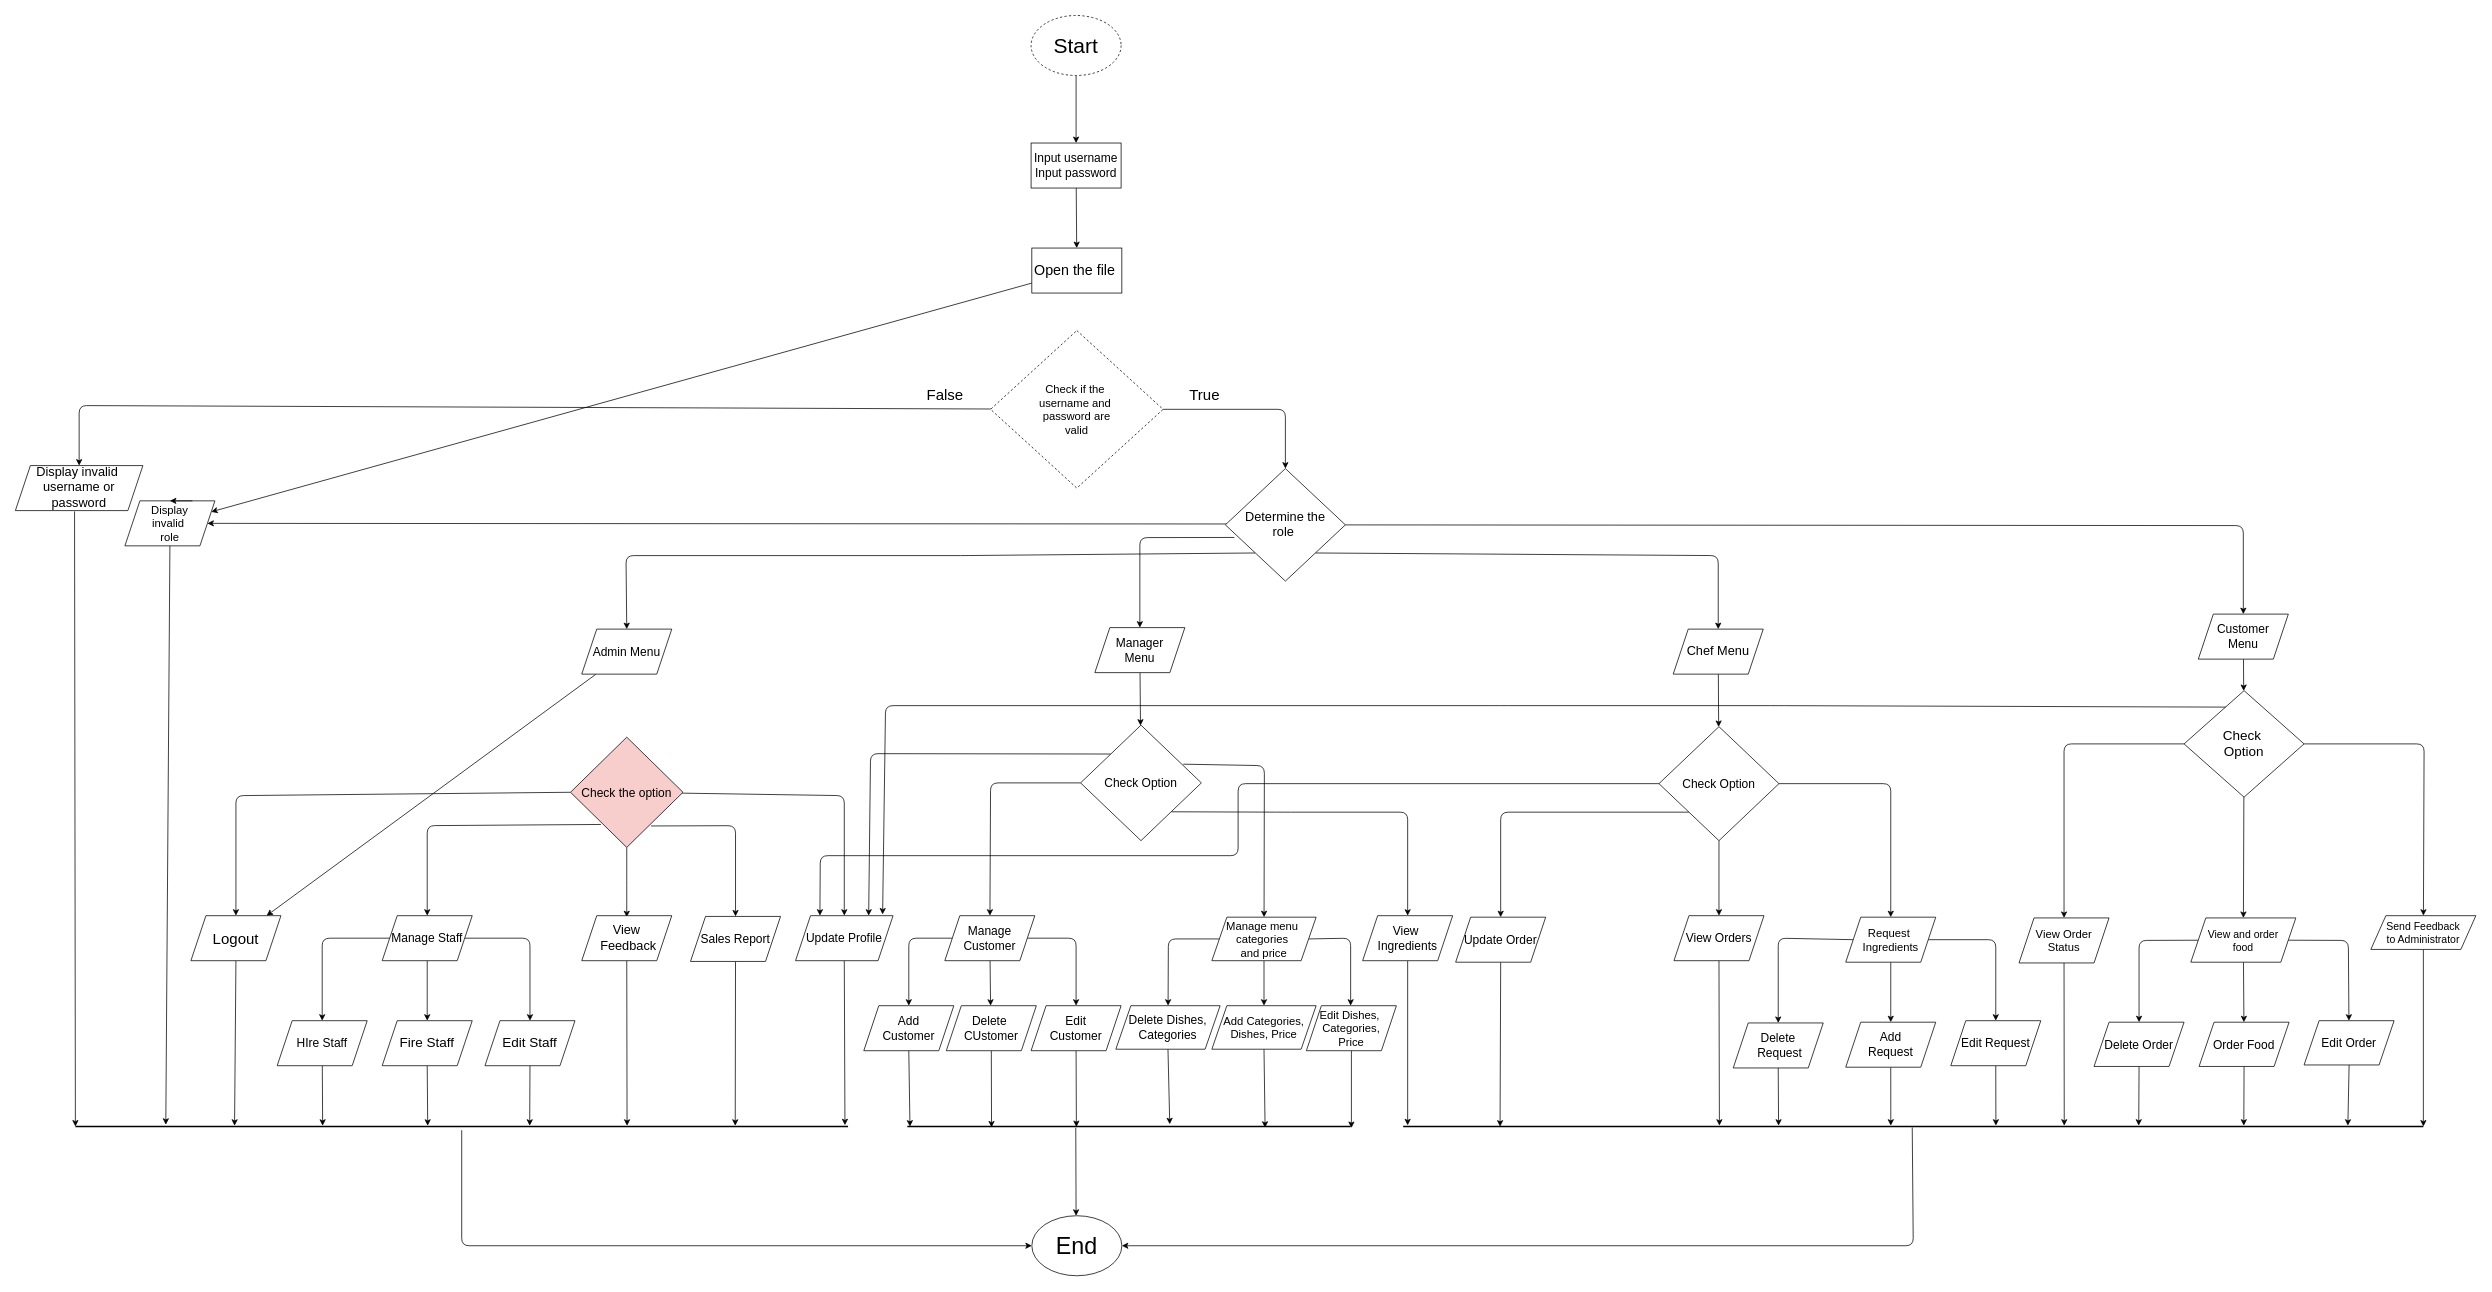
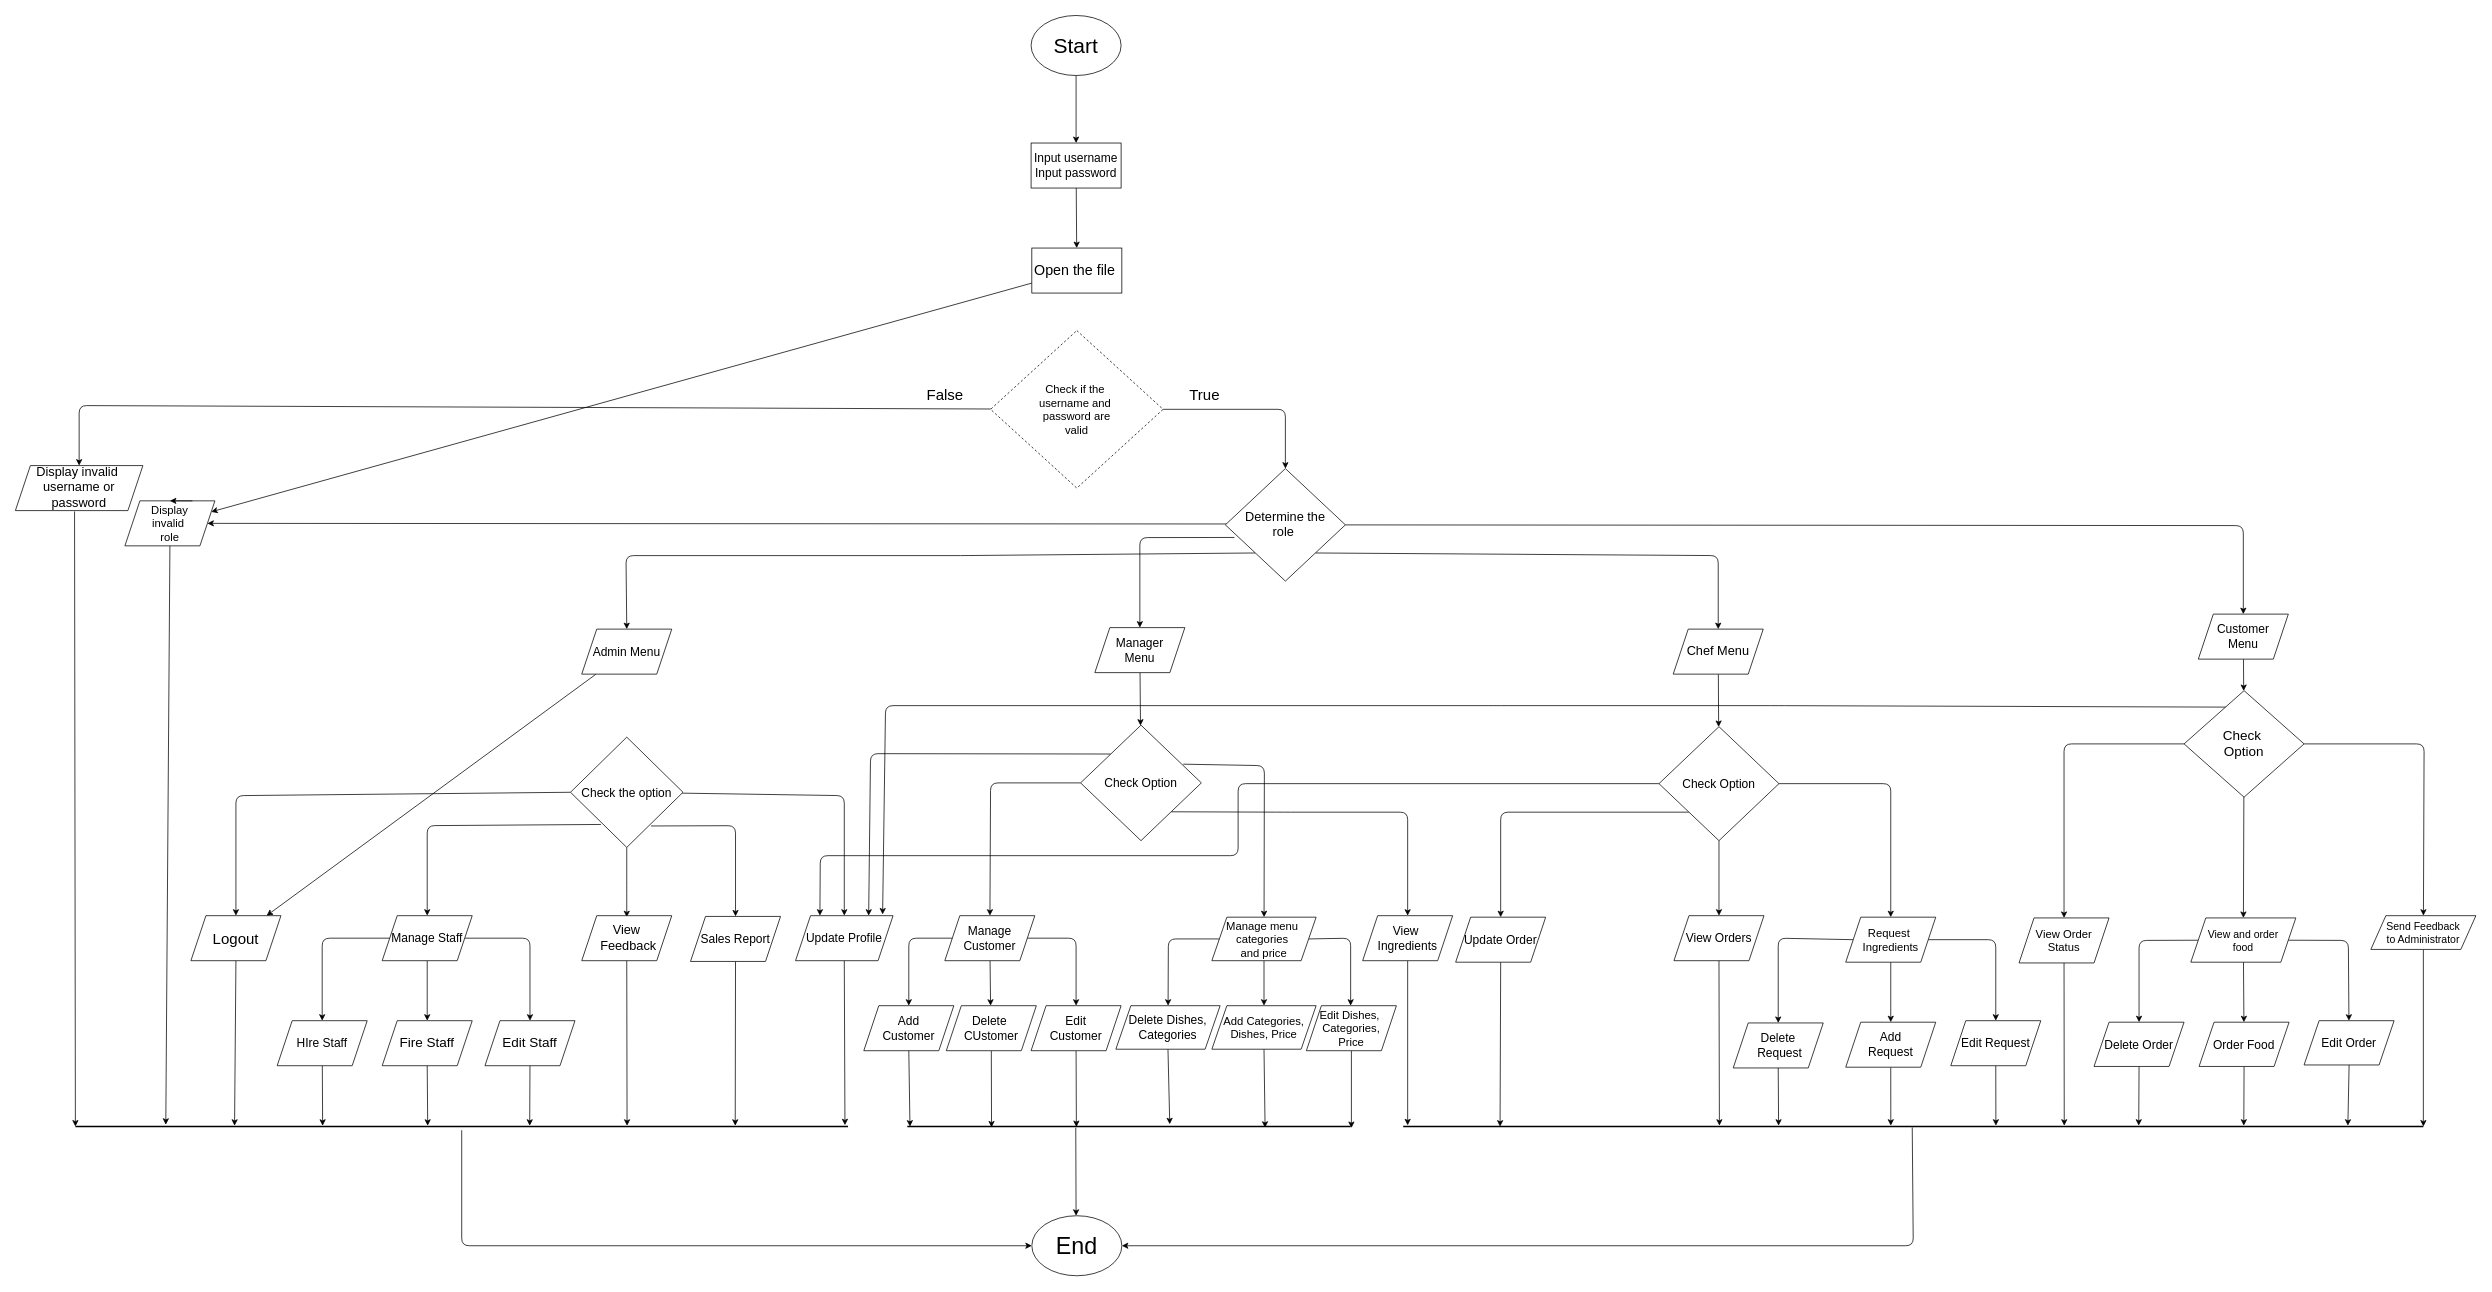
(1076, 45) -> (1076, 45)
(627, 792) -> (627, 792)
